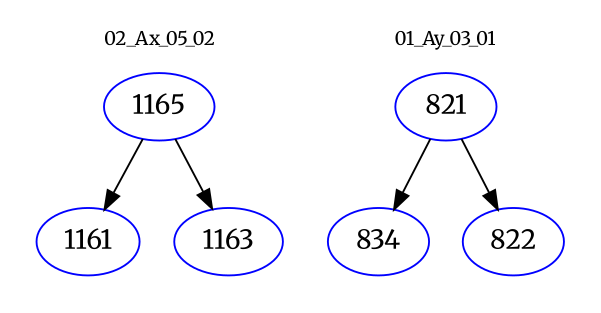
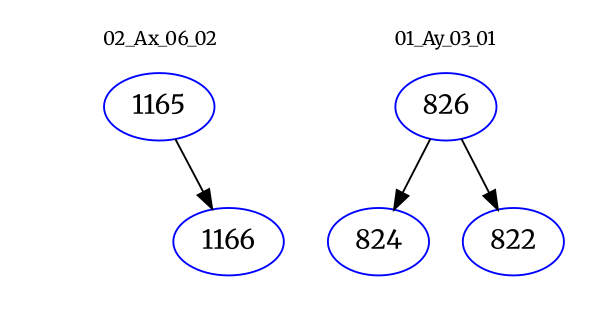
(160, 40) -> (160, 40)
(446, 107) -> (446, 107)
(88, 242) -> none
(229, 242) -> (229, 242)
(378, 242) -> (378, 242)
